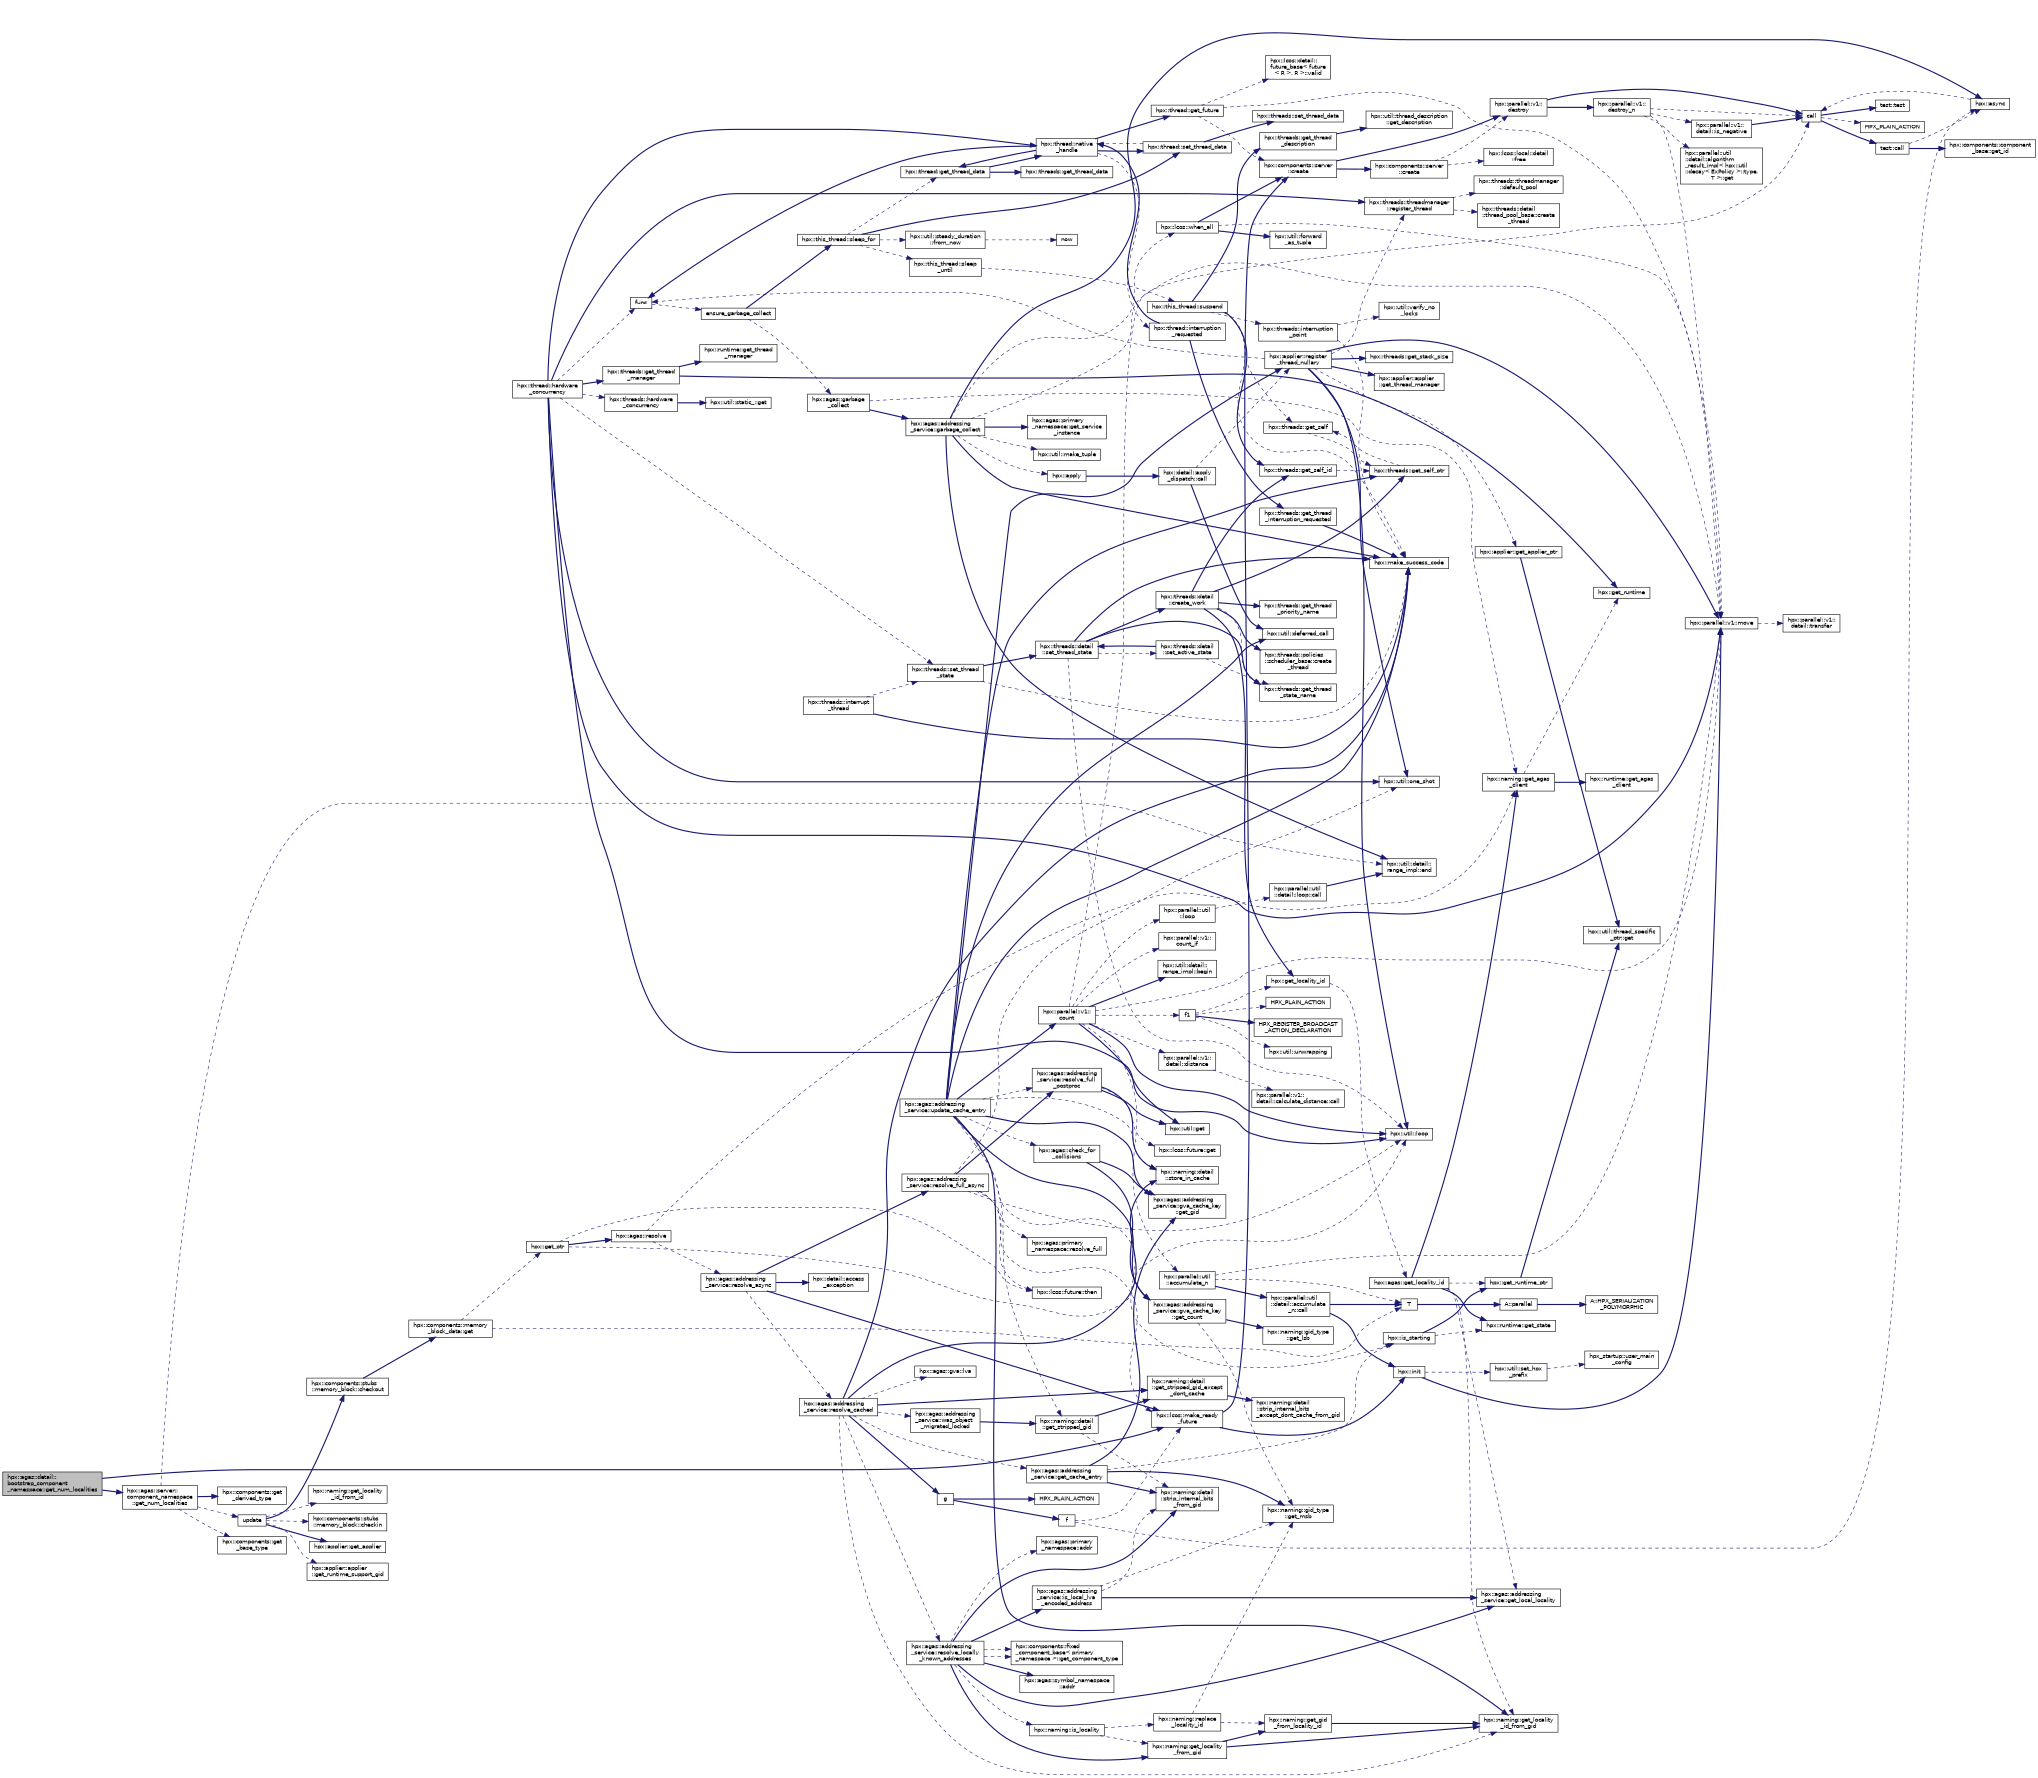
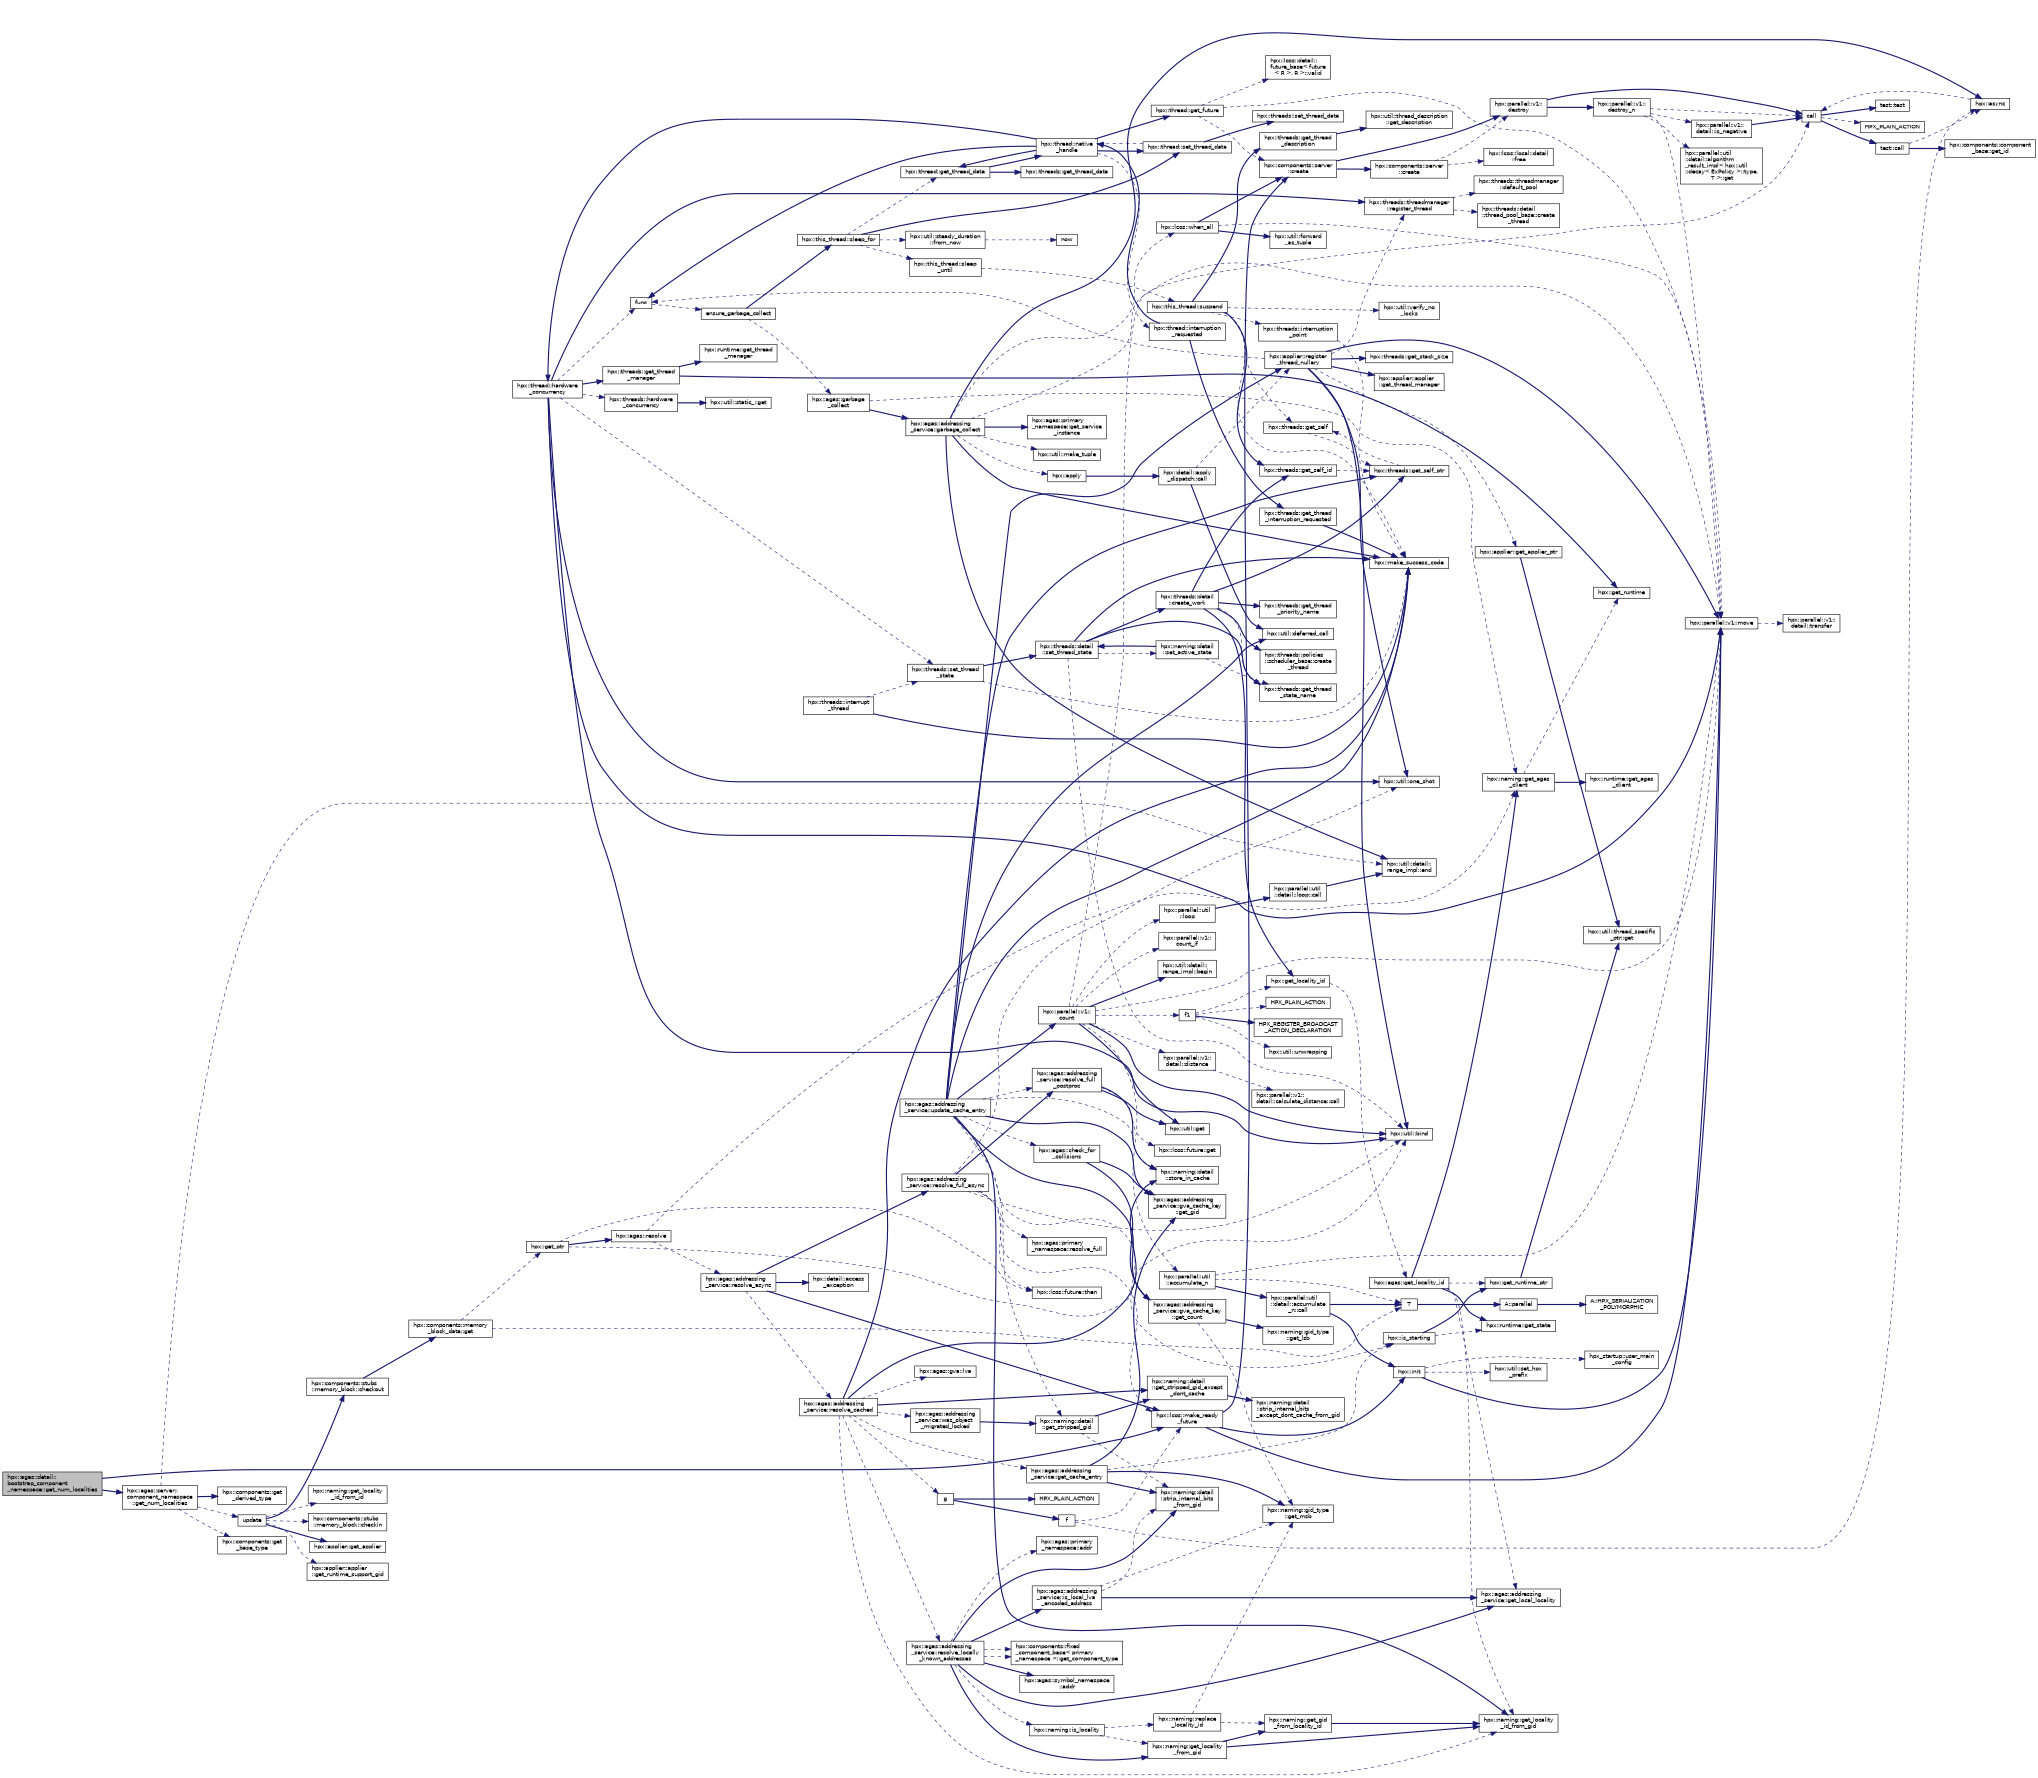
(706, 131) -> (707, 121)
(1354, 322) -> (1300, 309)
(1187, 650) -> (1187, 650)
(1233, 905) -> (1233, 905)
(1409, 1134) -> (1409, 1134)
none -> (1675, 1362)
(1563, 1367) -> (1502, 1357)
(891, 1453) -> (891, 1453)
